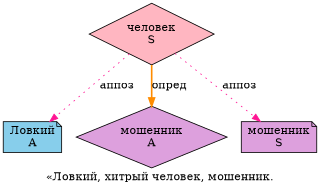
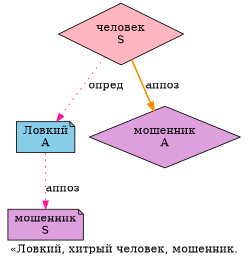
(214, 85) -> (46, 177)
(117, 86) -> (106, 86)
(169, 86) -> (163, 86)
